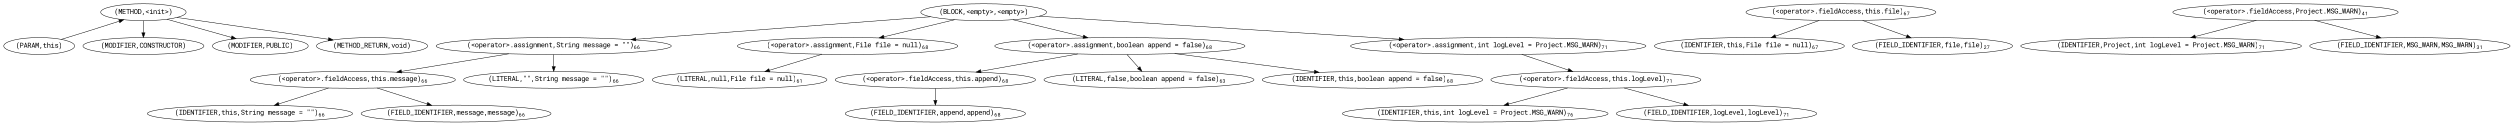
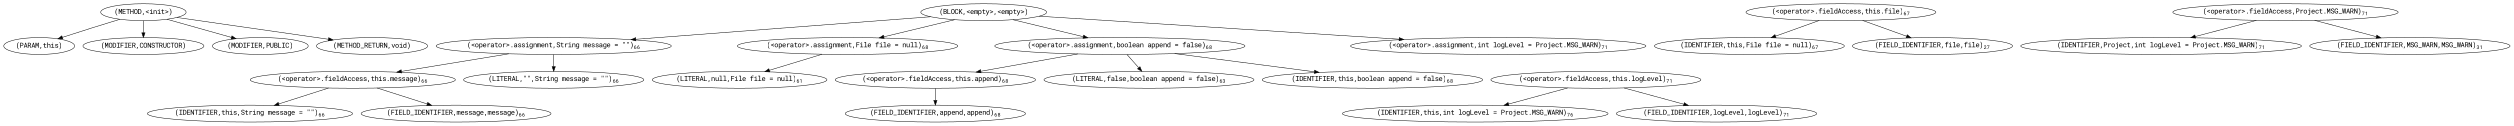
(2365, 12) -> (2365, 12)
(90, 30) -> (91, 28)
(1545, 62) -> none
